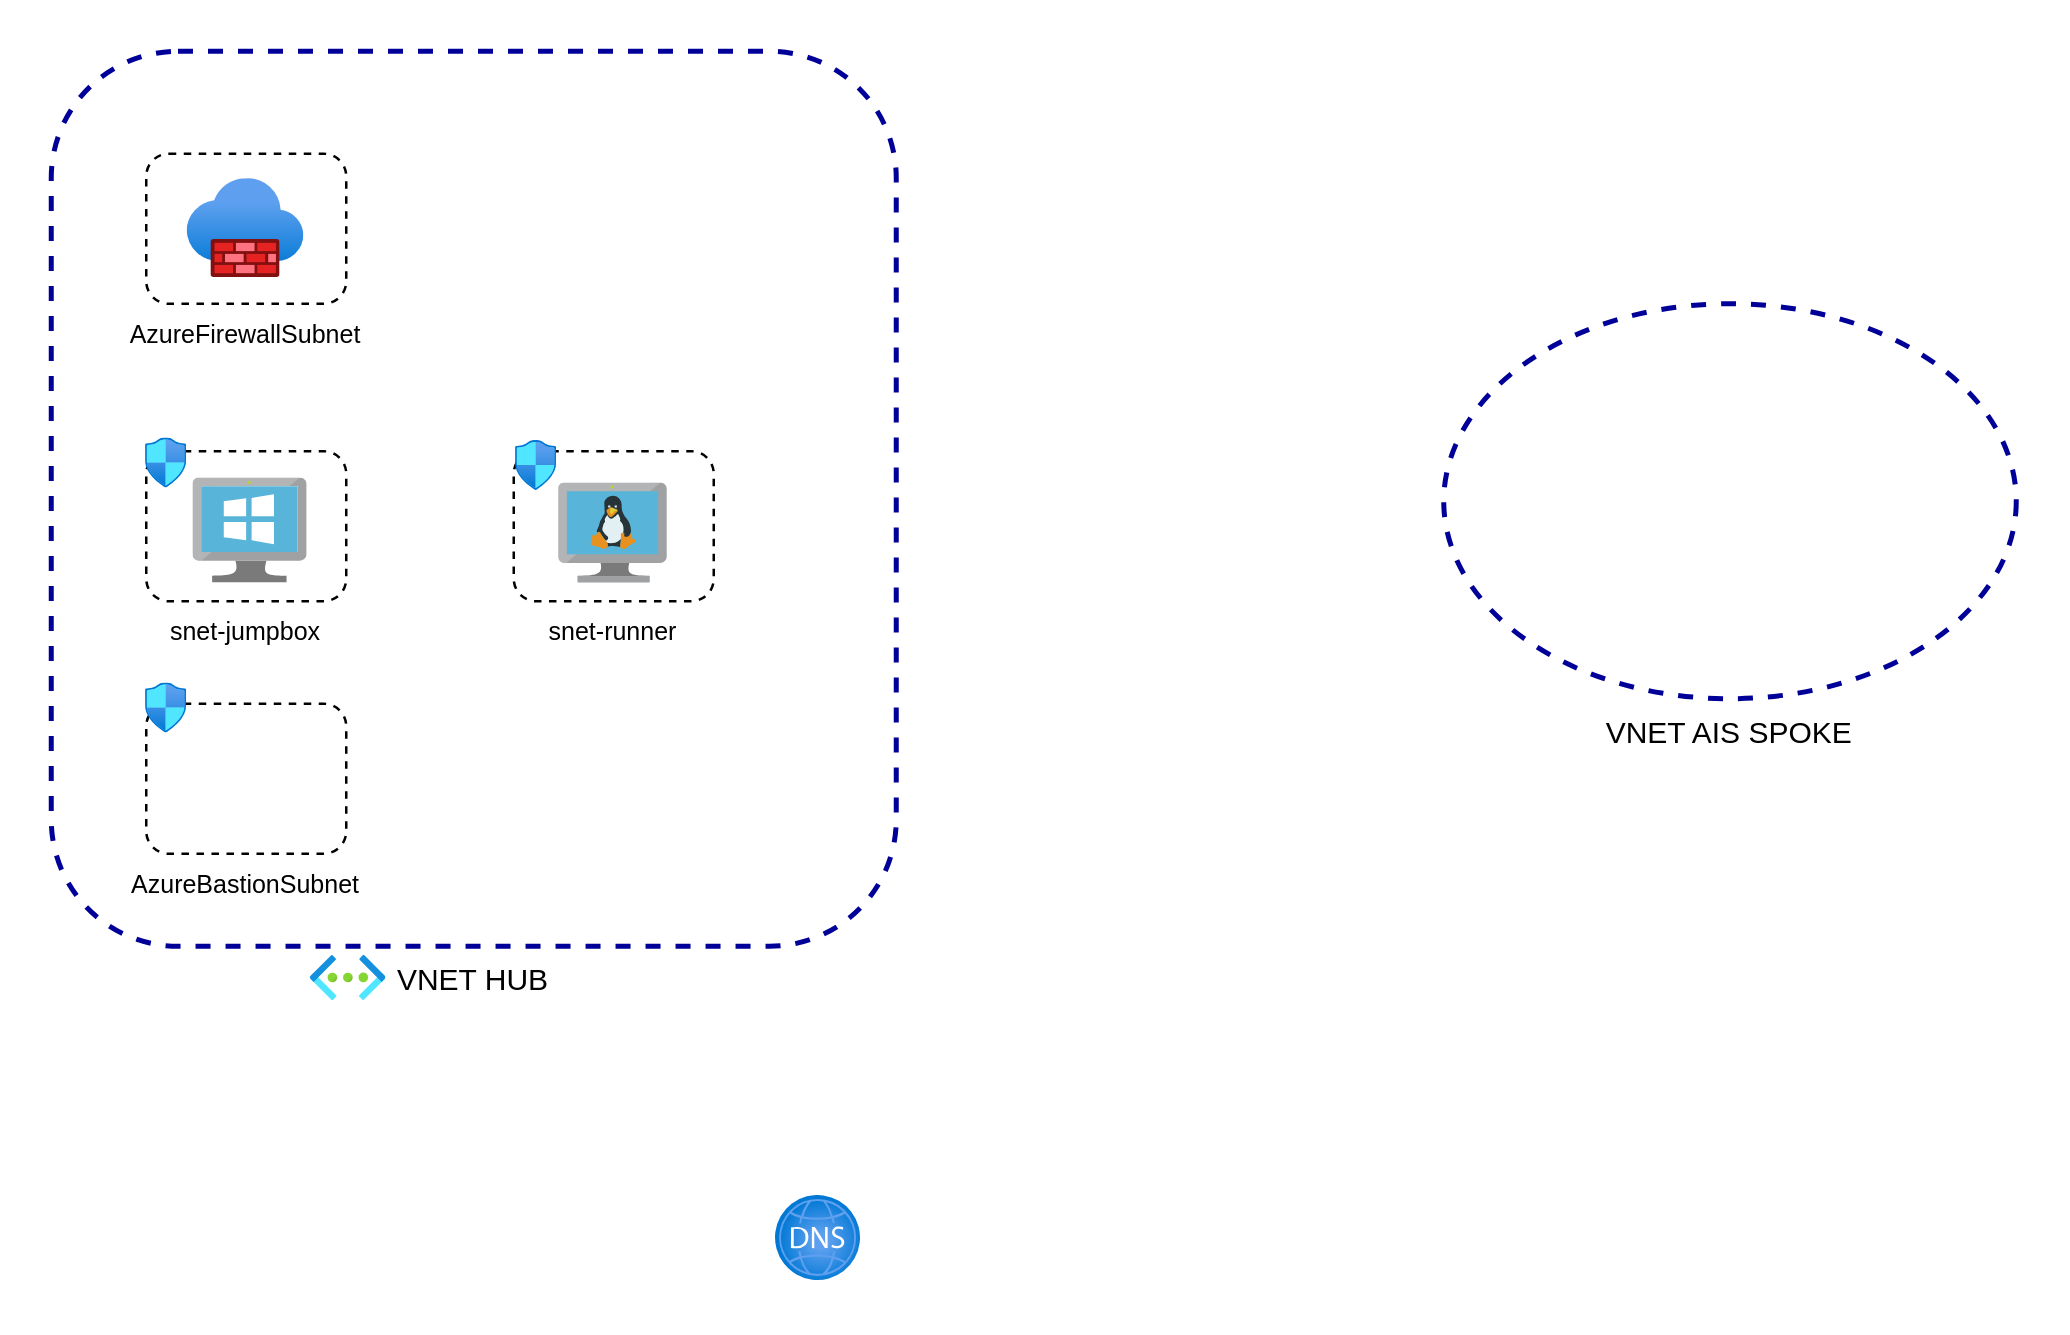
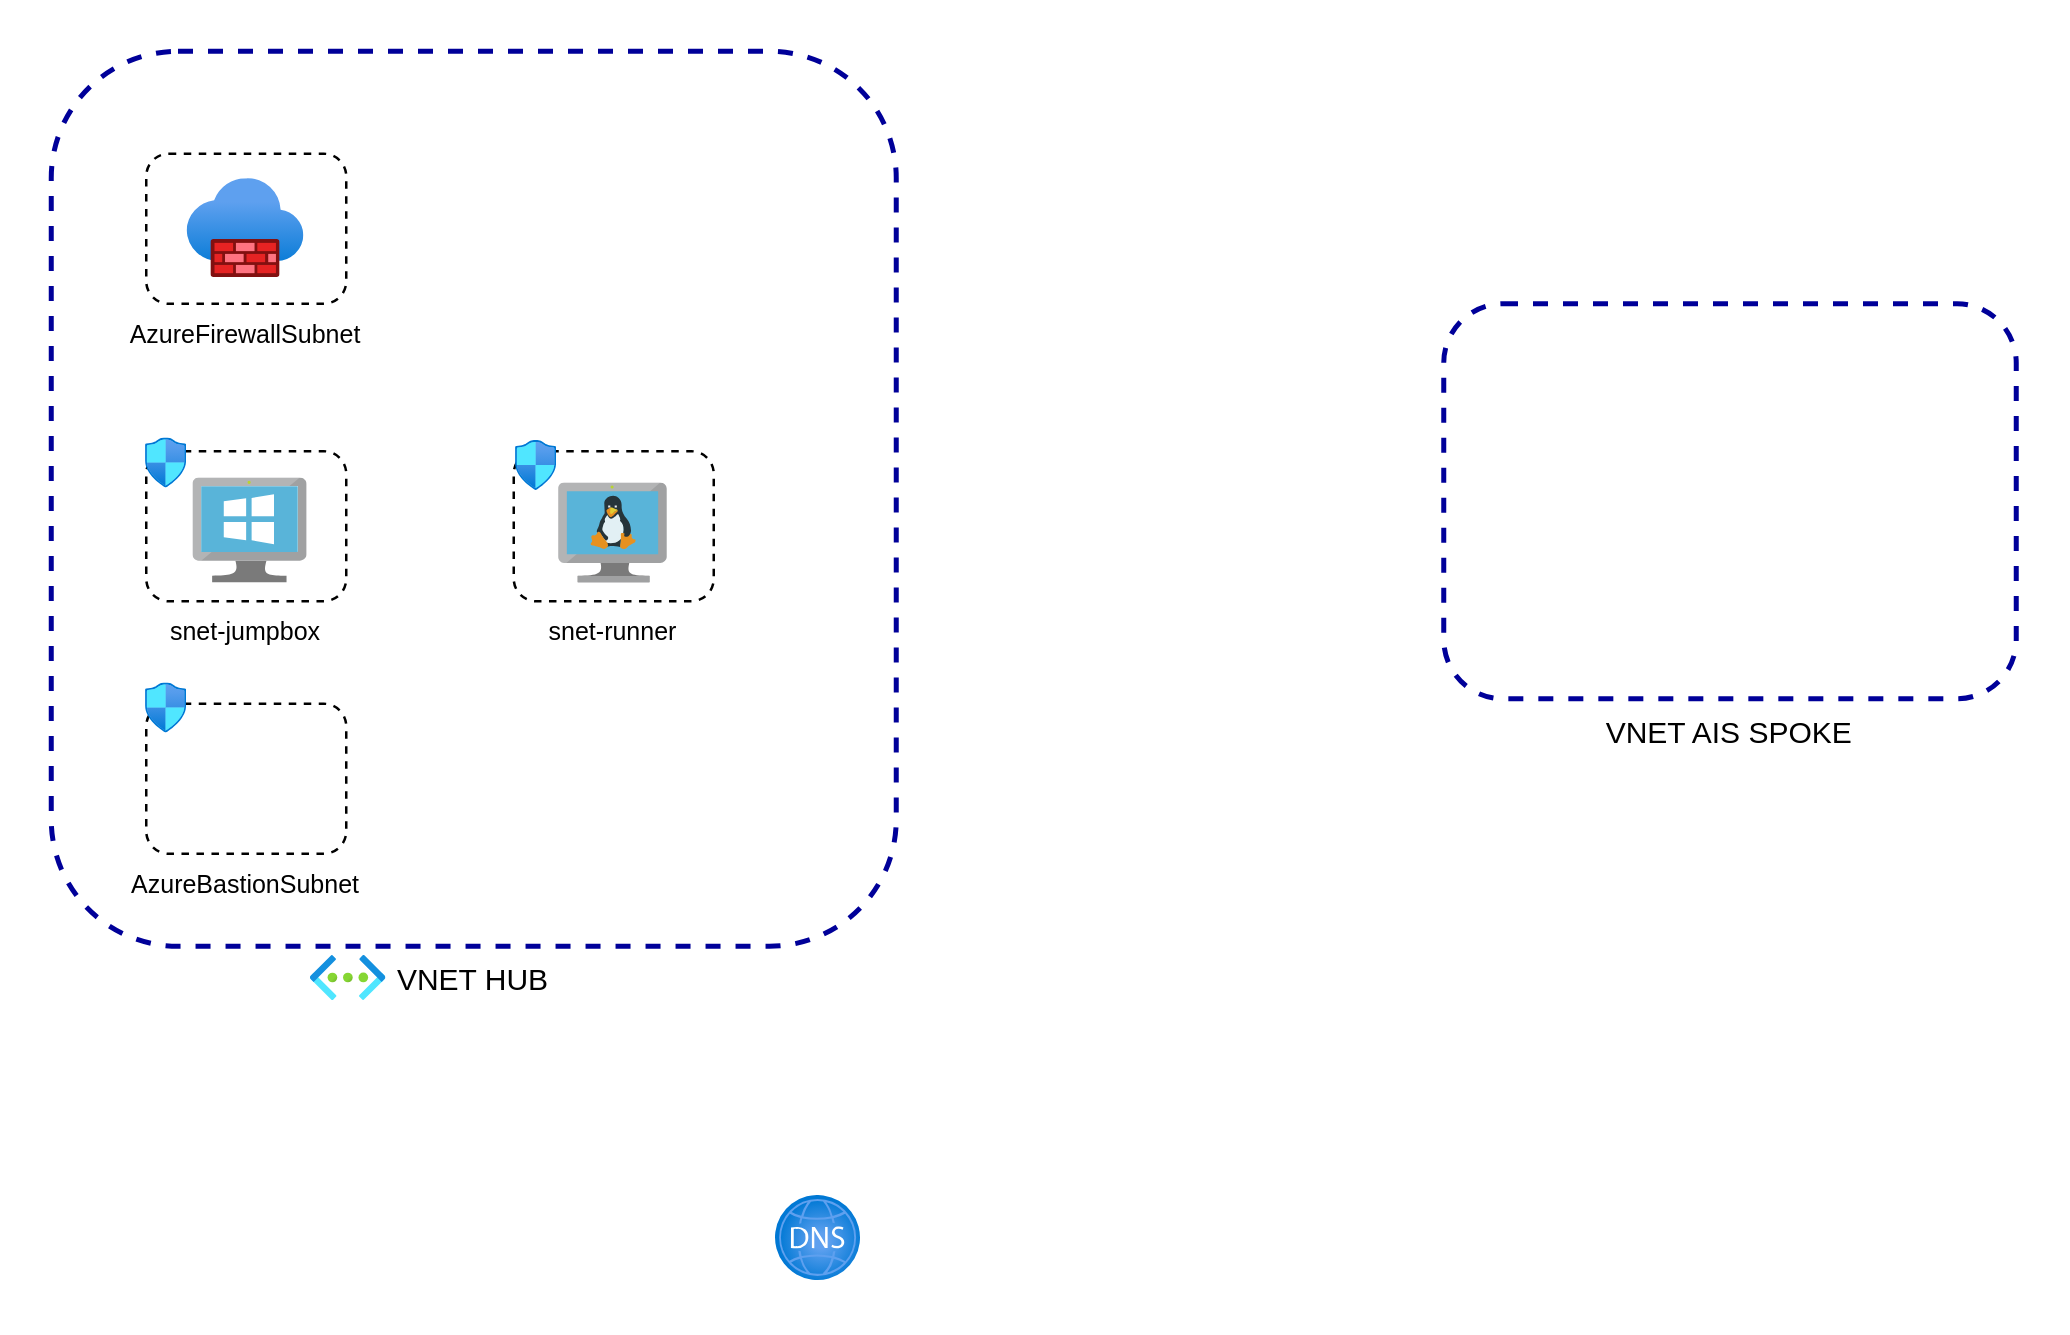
(1730, 501) -> (1730, 501)
